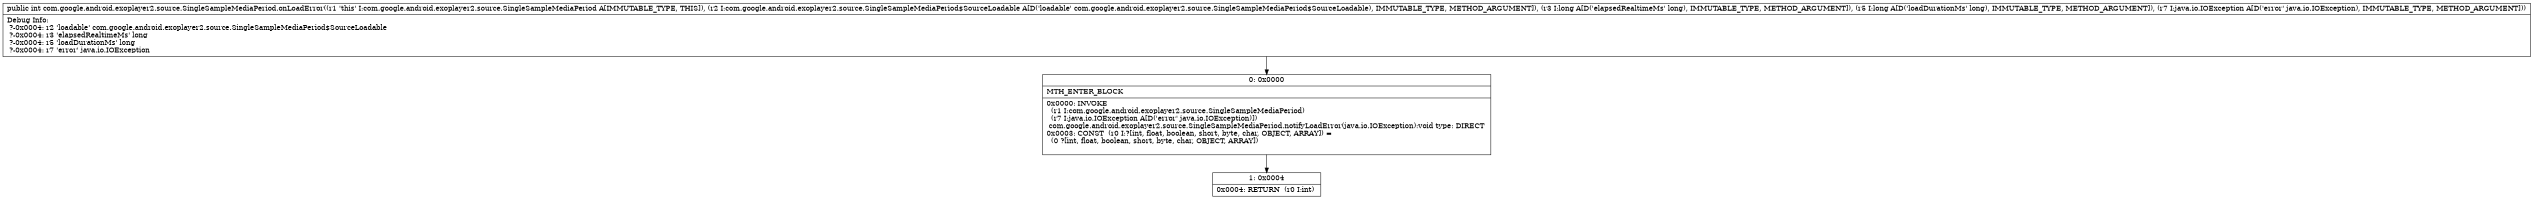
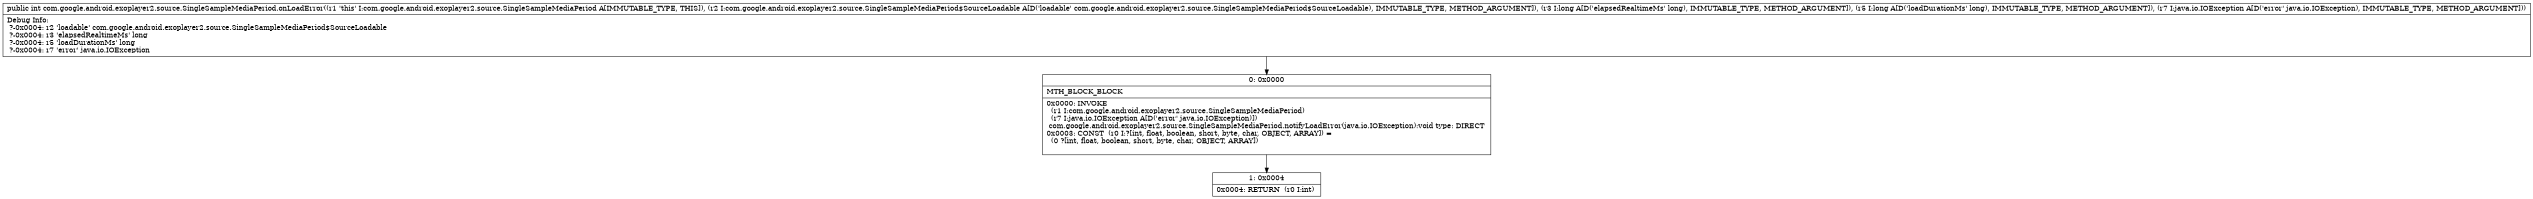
(1085, 92) -> (1085, 92)
